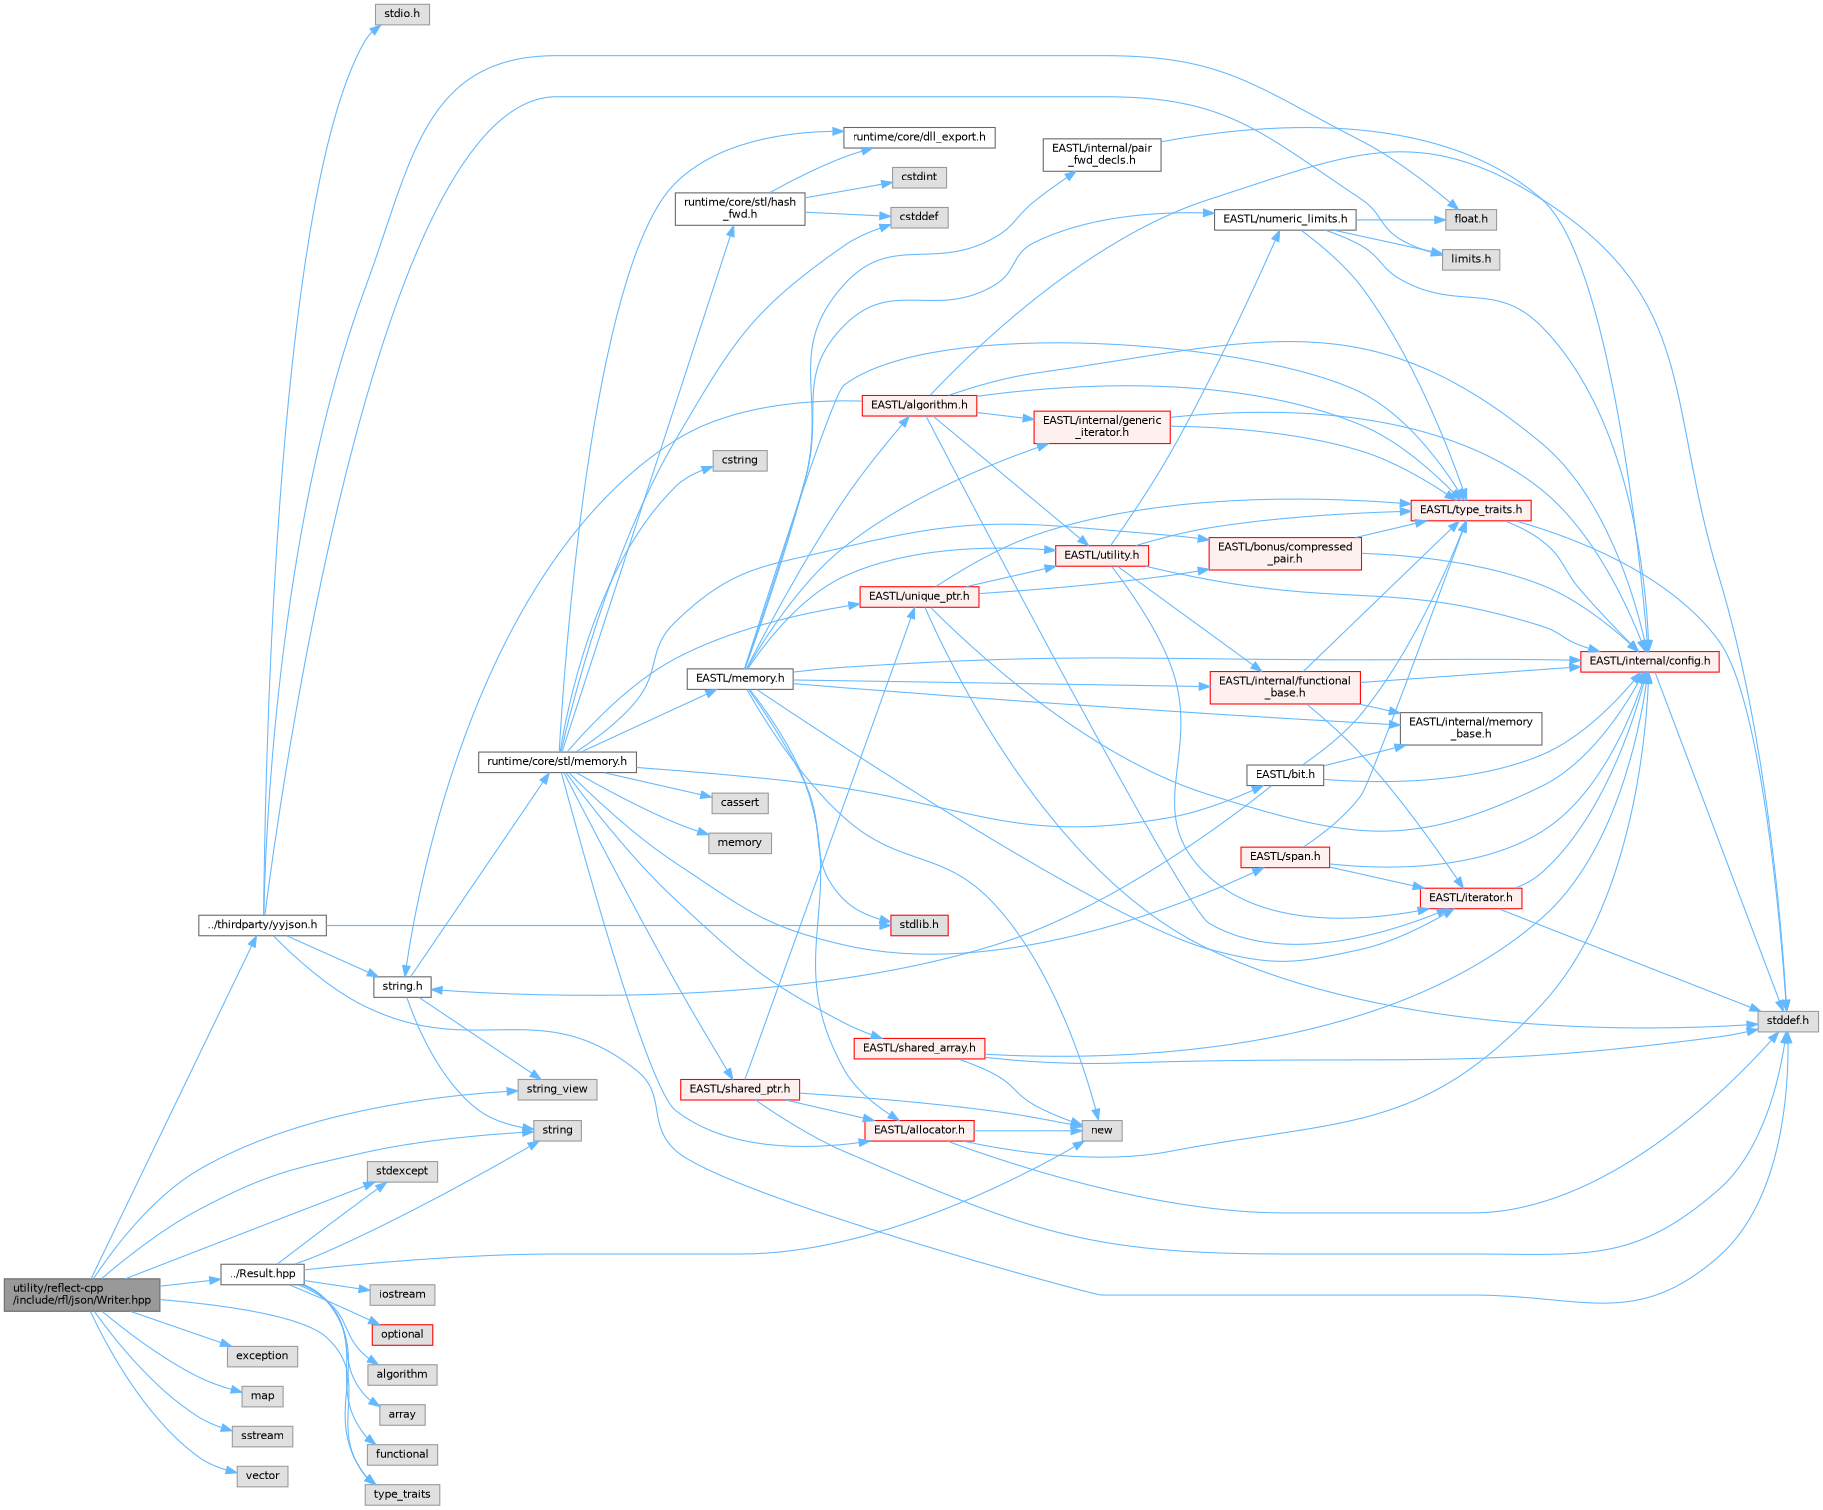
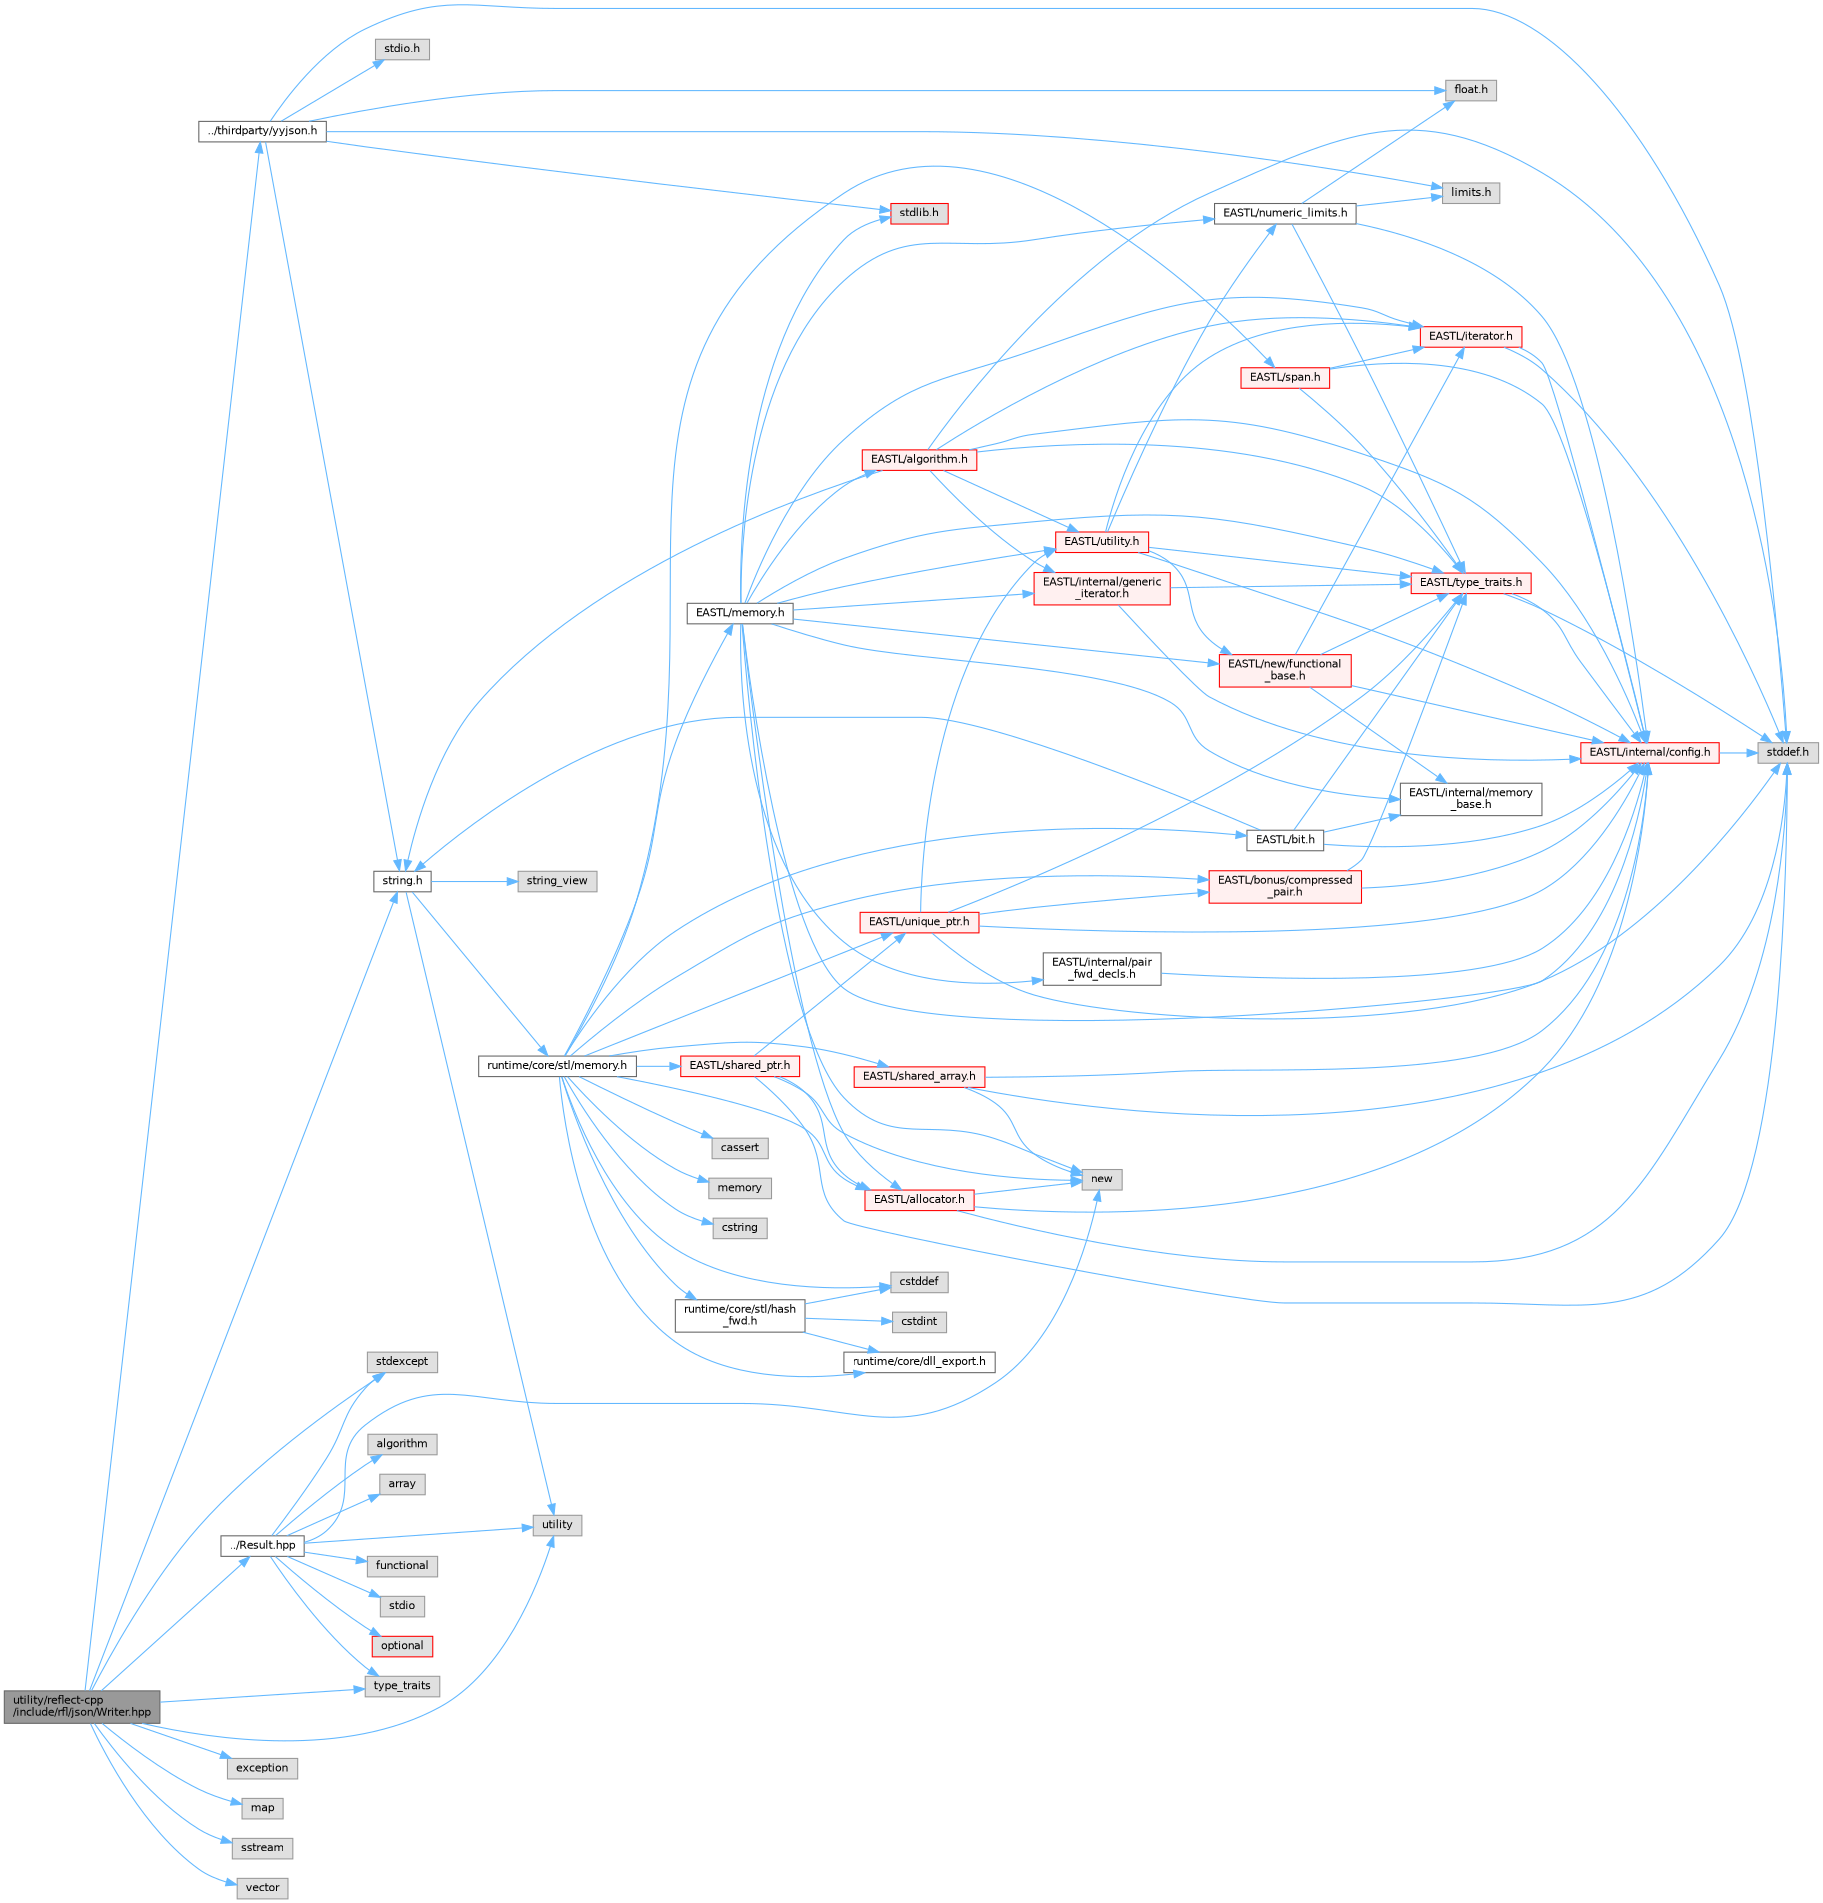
(1285, 688) -> (1285, 671)
(558, 1131) -> (558, 1526)
(275, 1135) -> (242, 1296)
(403, 1295) -> (403, 1607)
